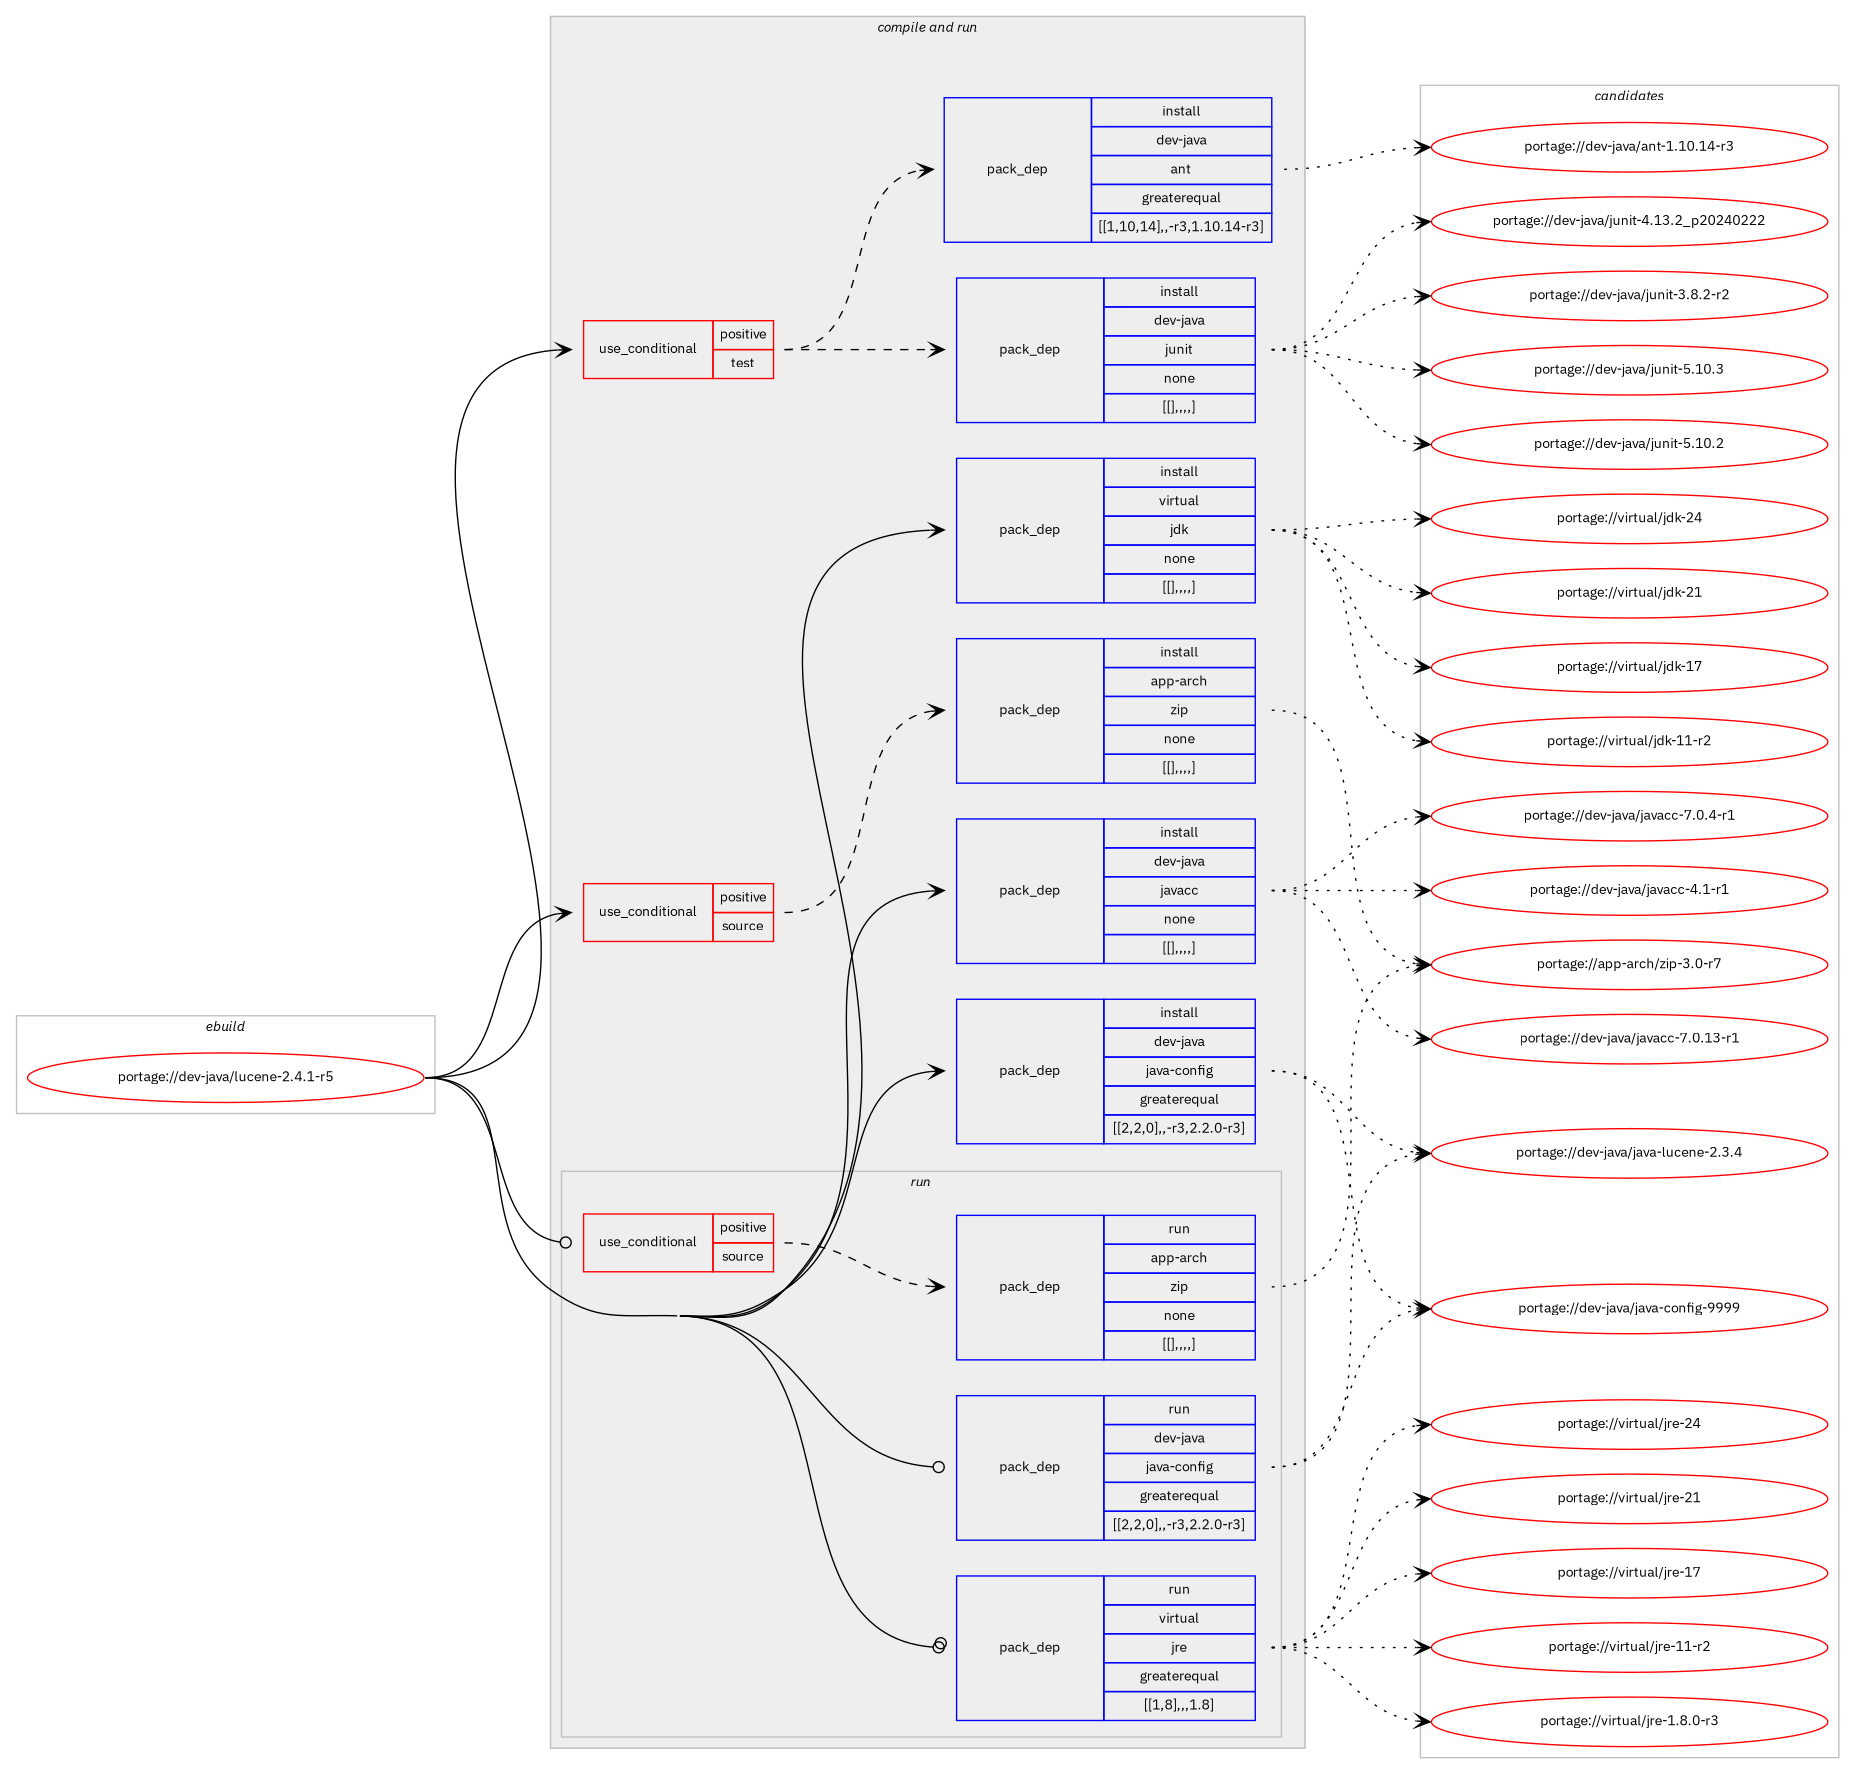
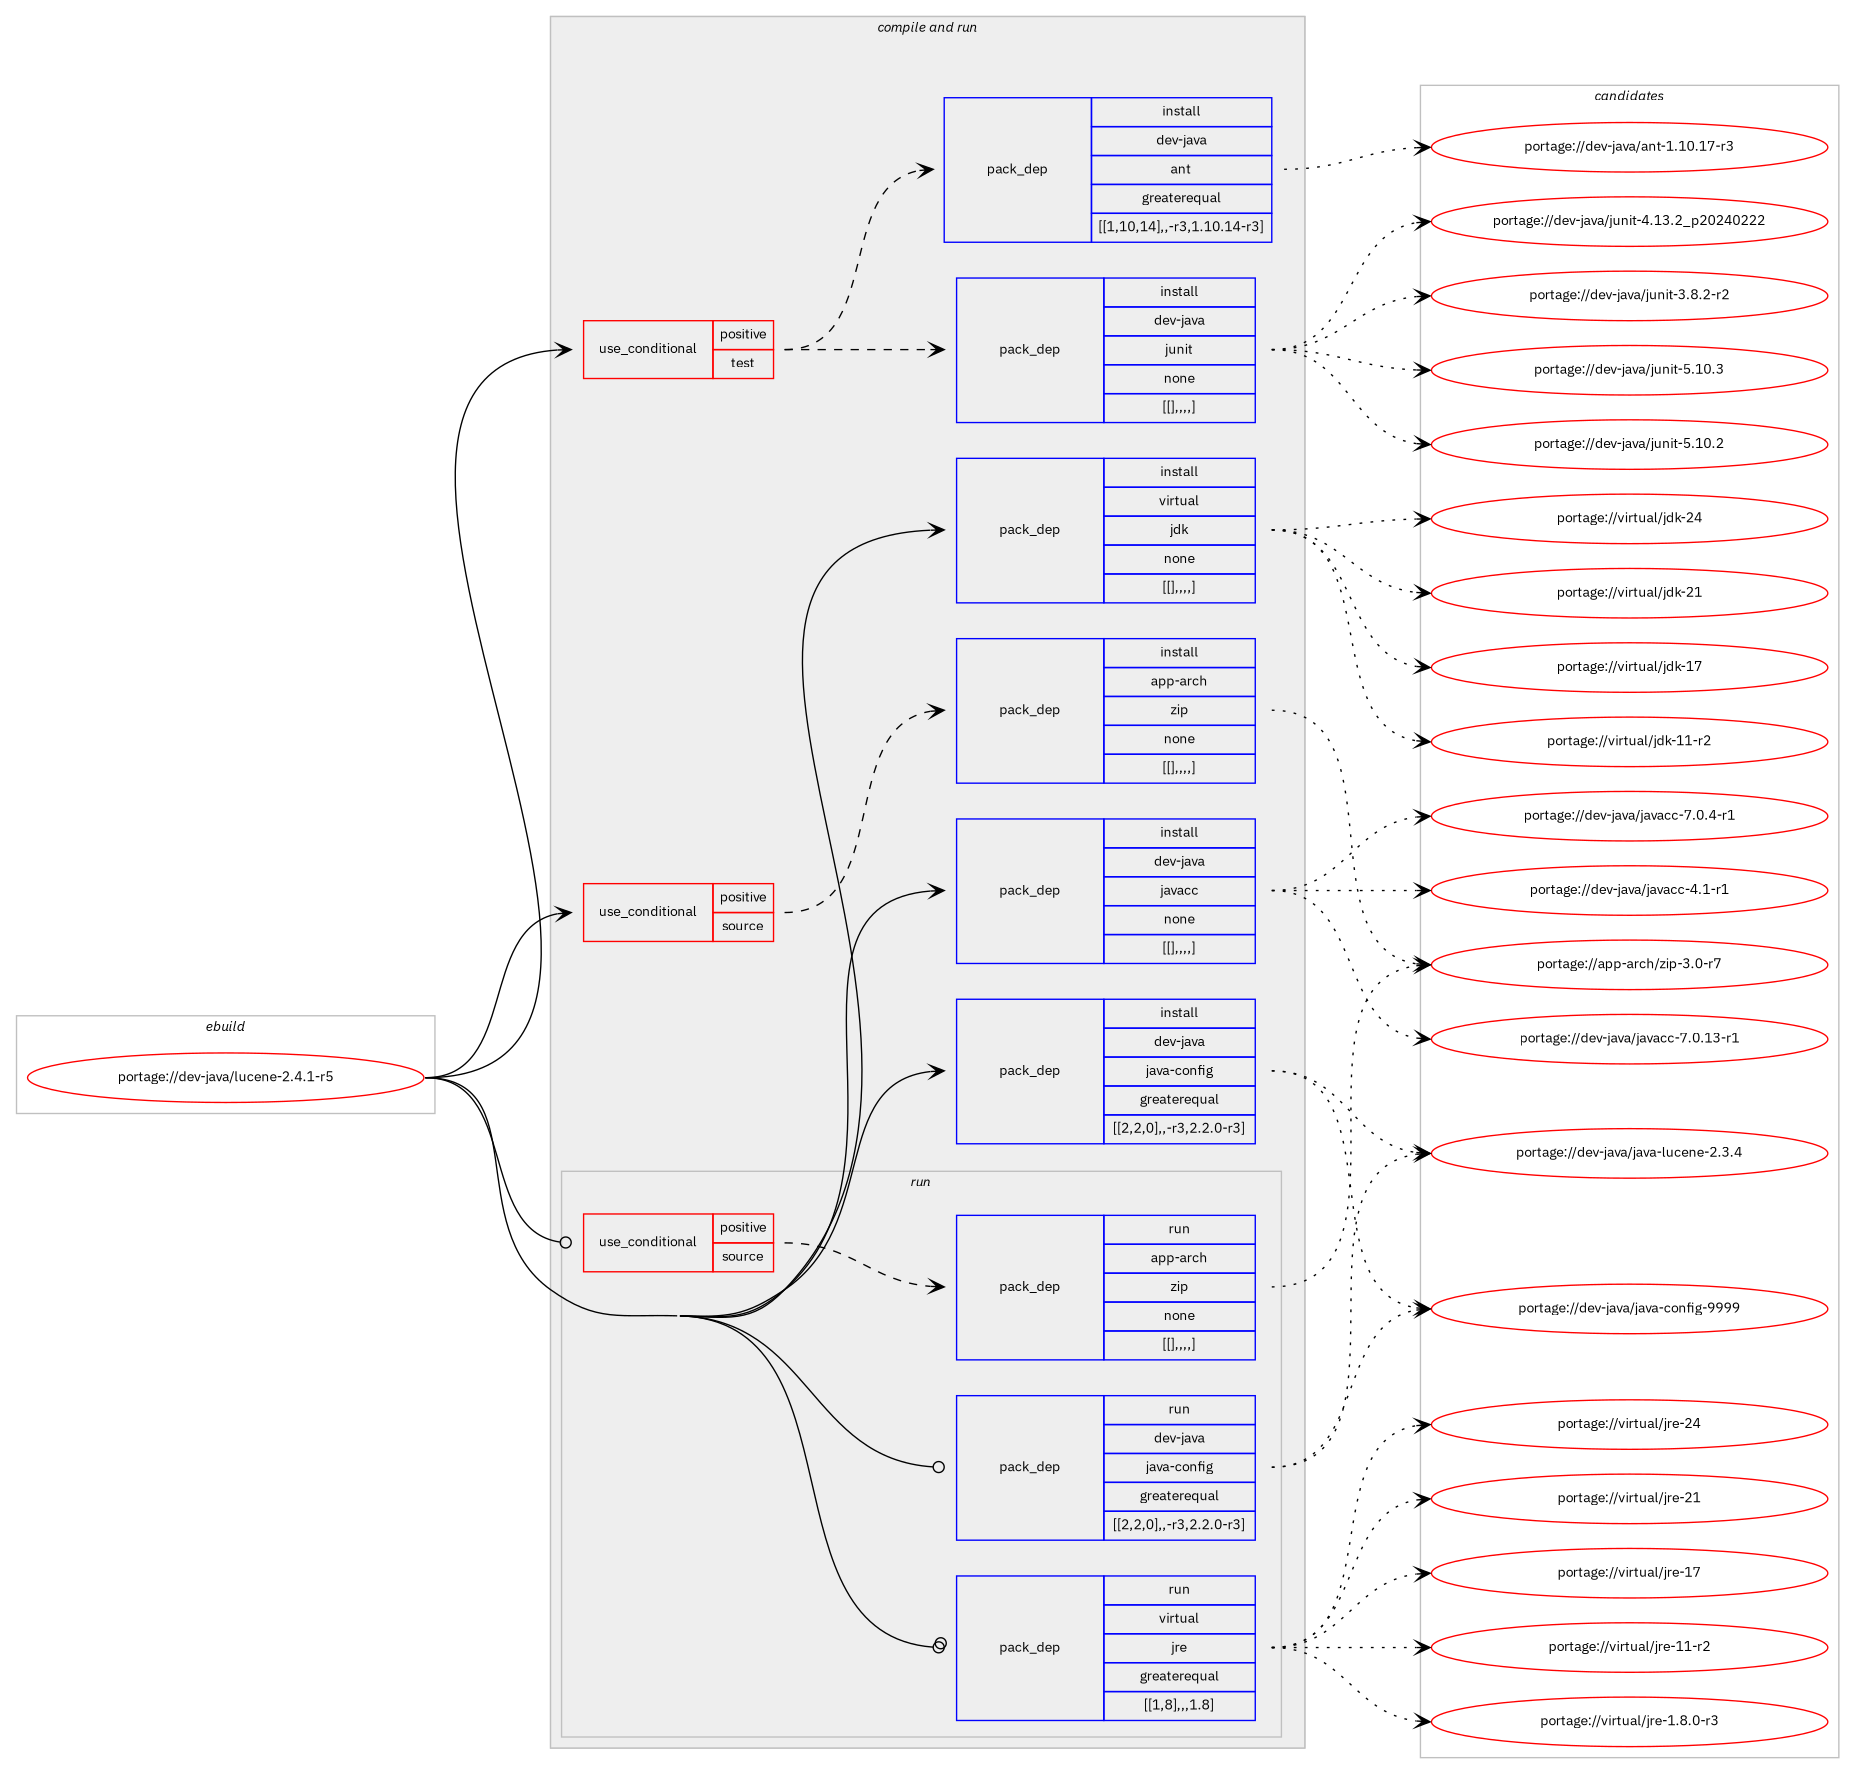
(1630, 147) -> (1630, 147)
